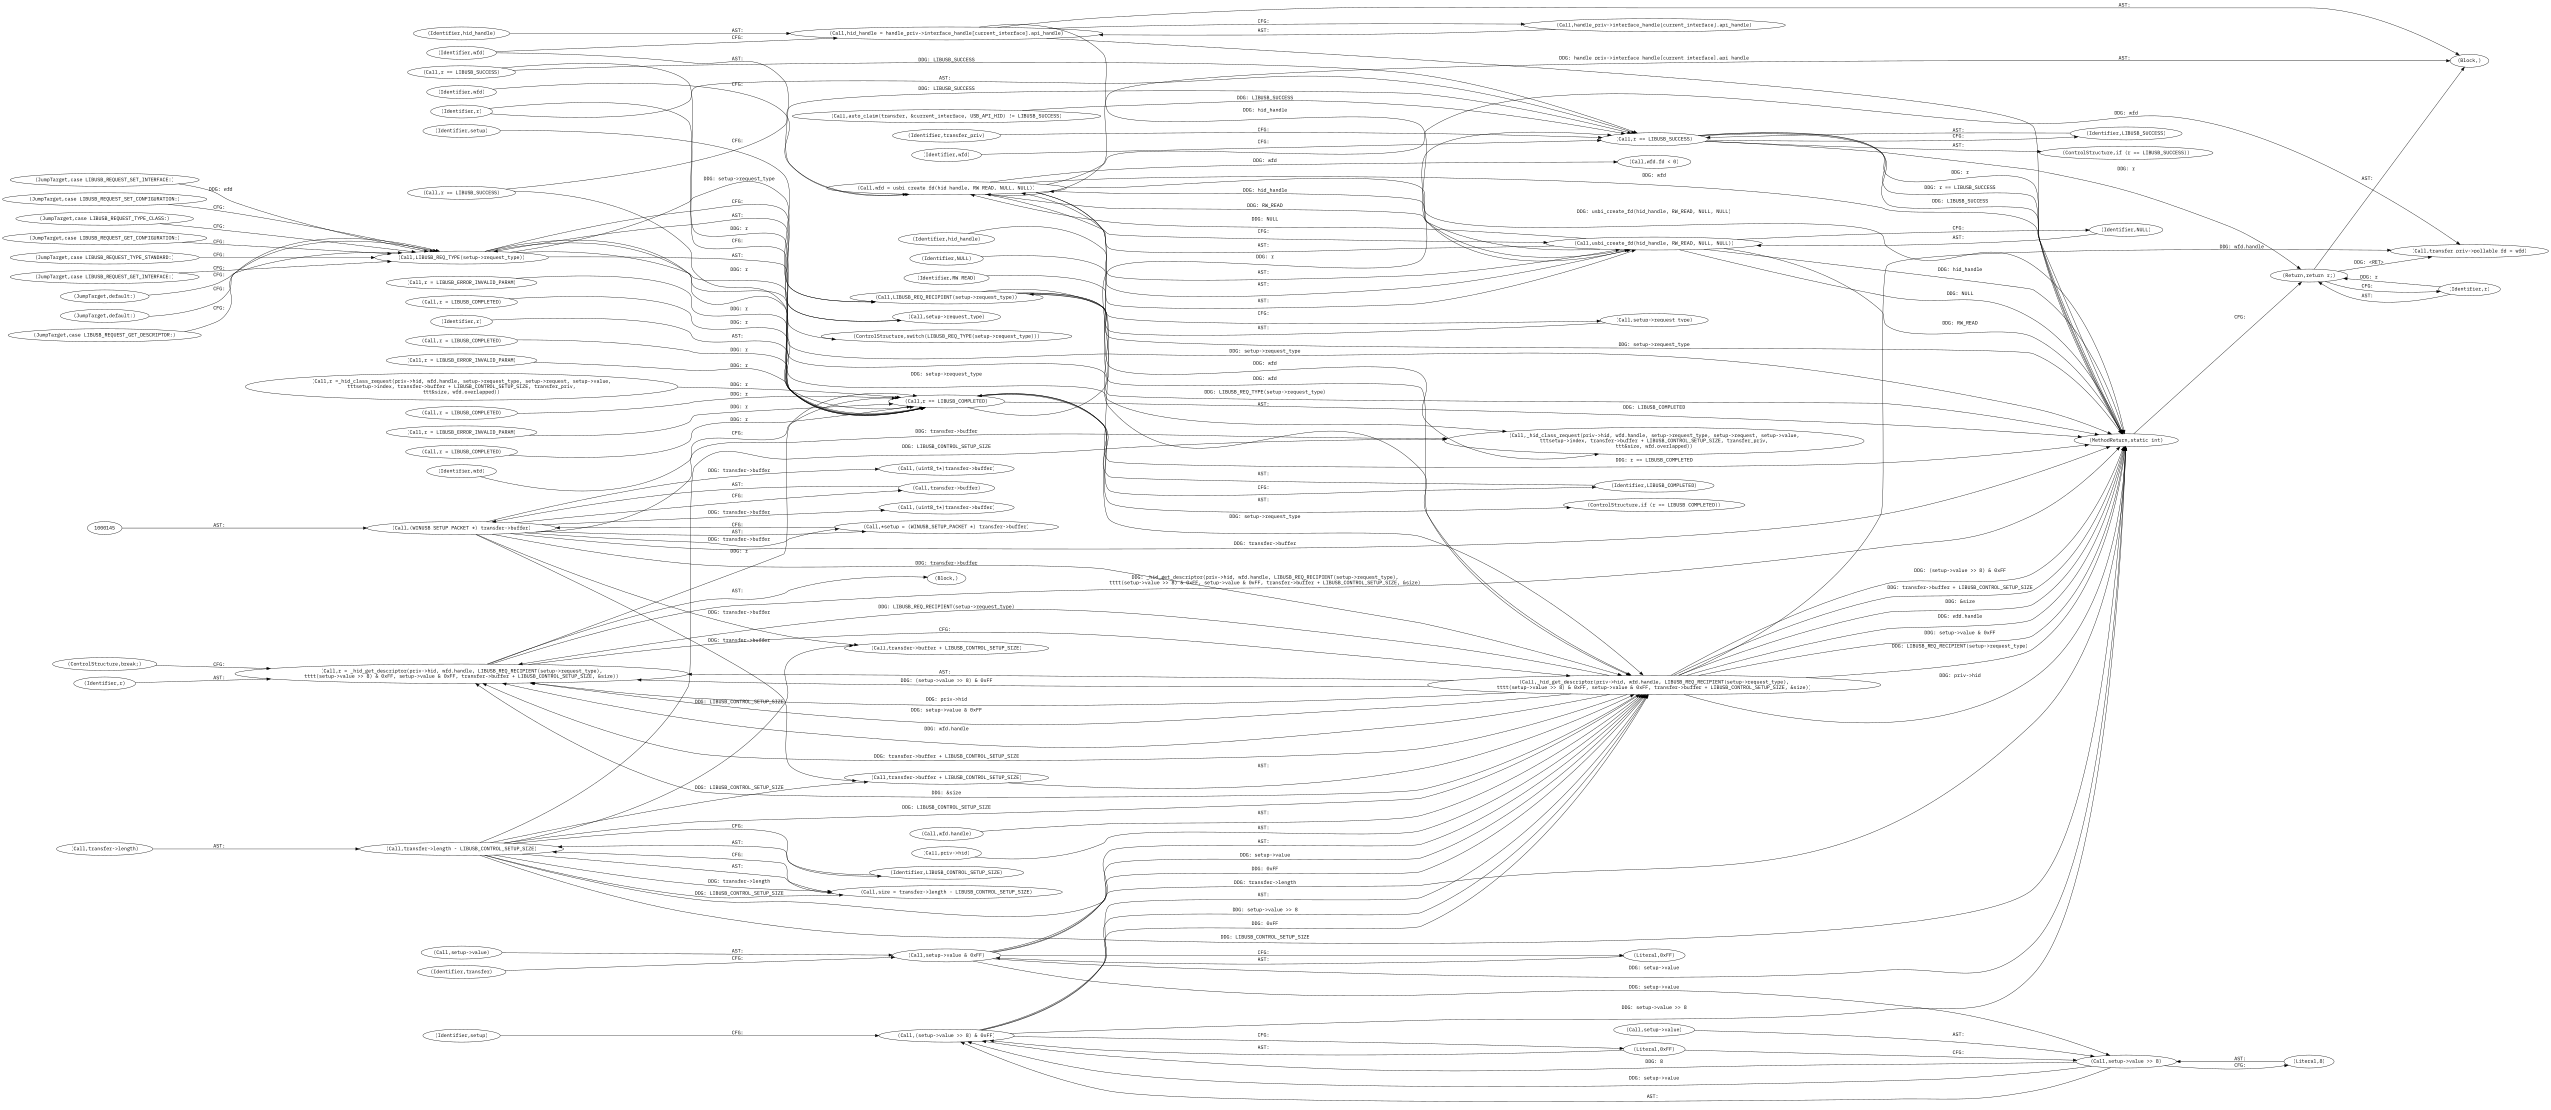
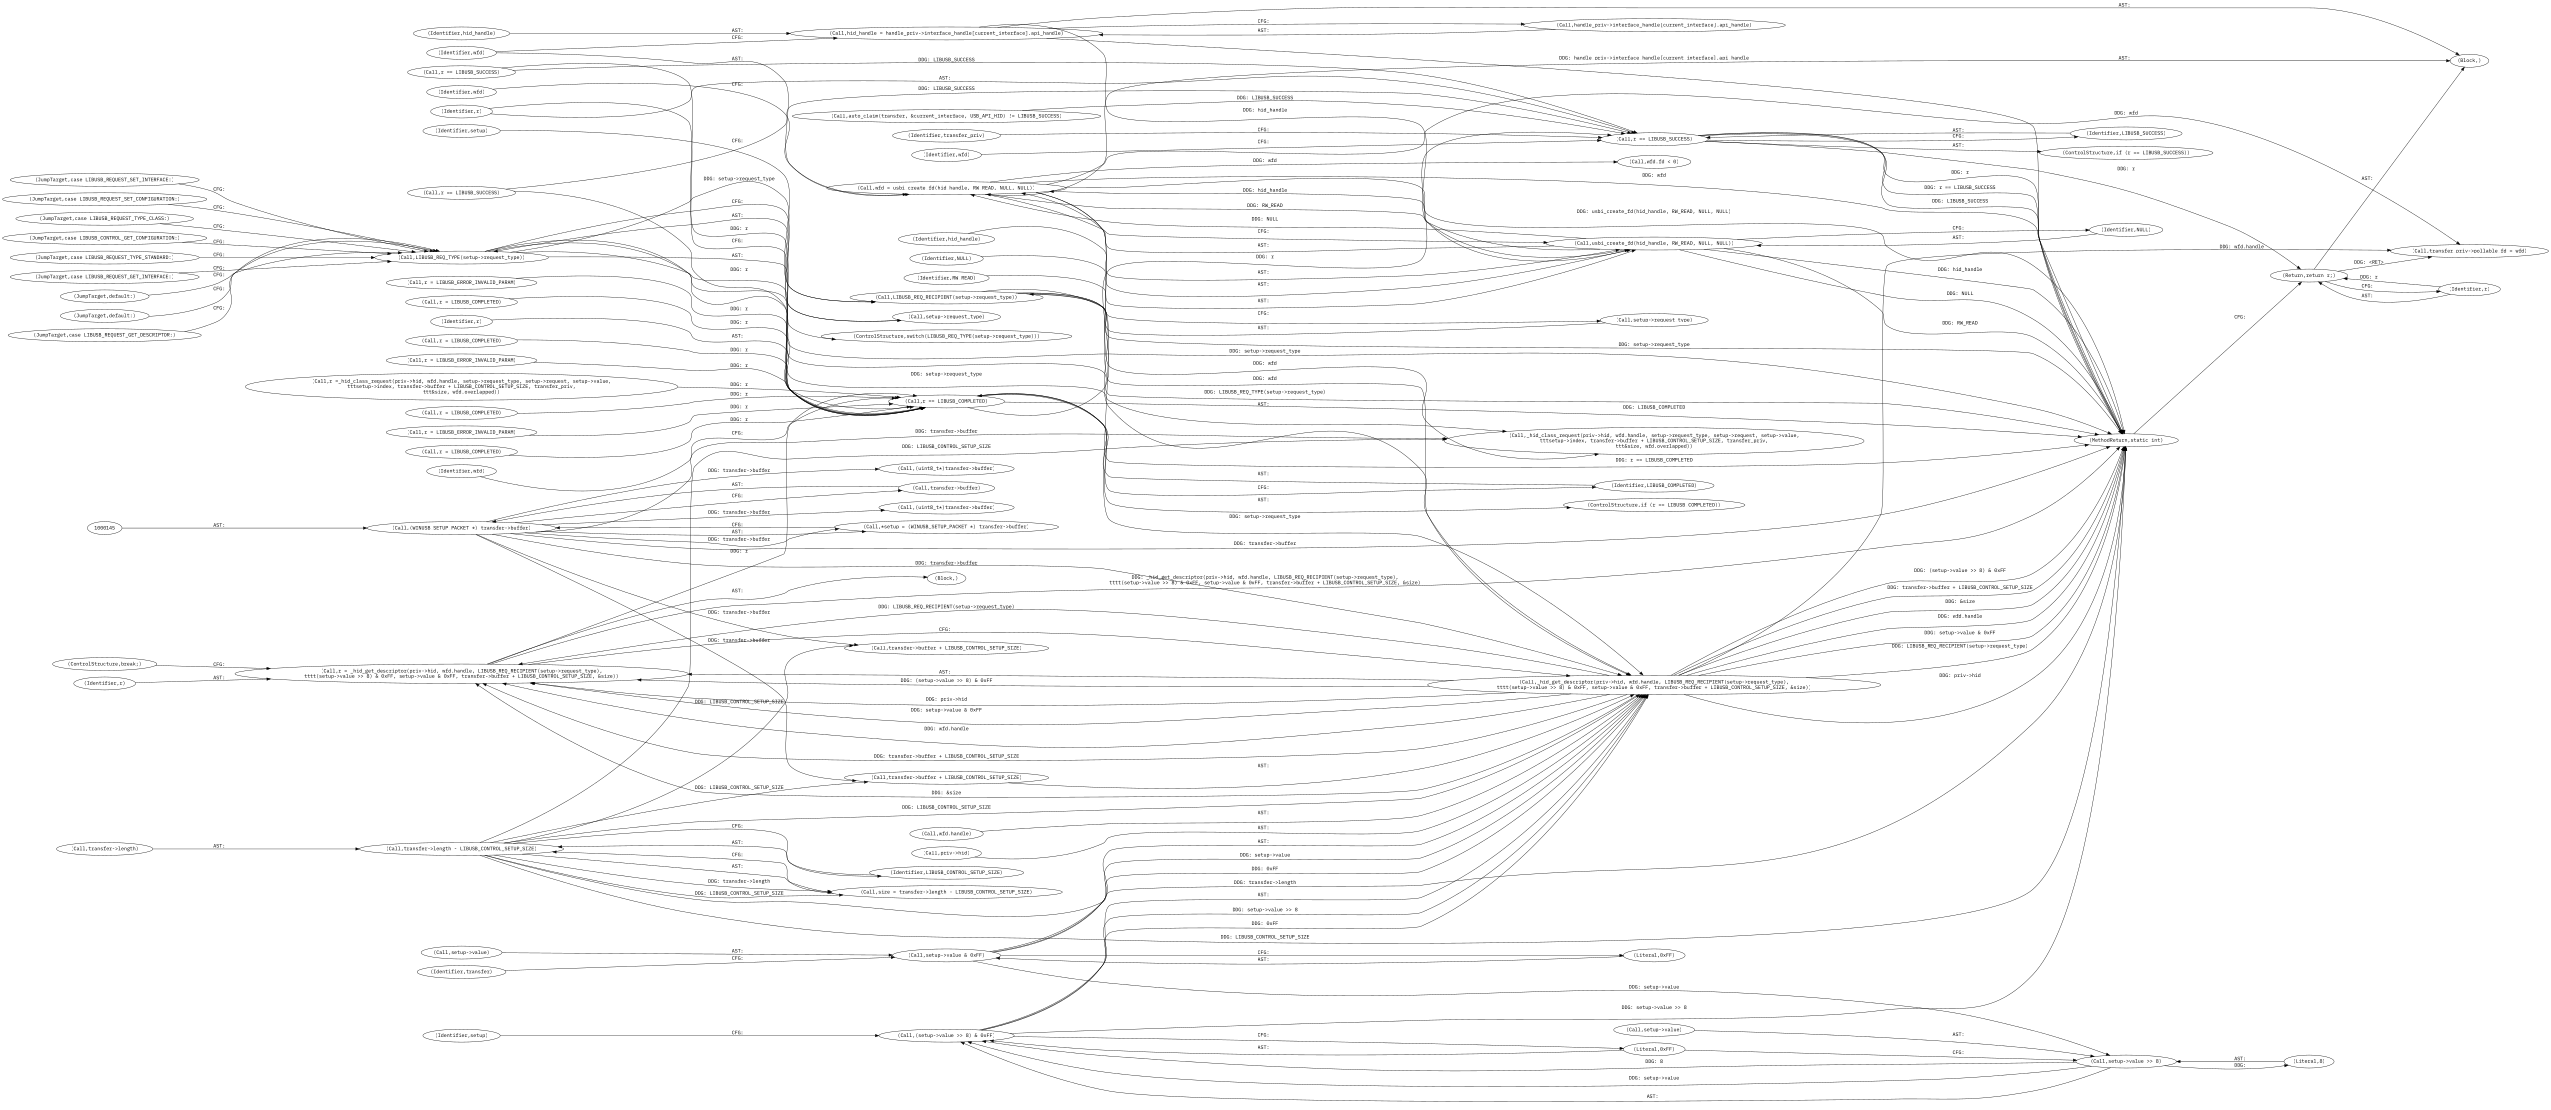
(221, 189) -> (221, 189)
(105, 238) -> (105, 238)
(1771, 976) -> none
(2242, 1065) -> (2242, 1065)
